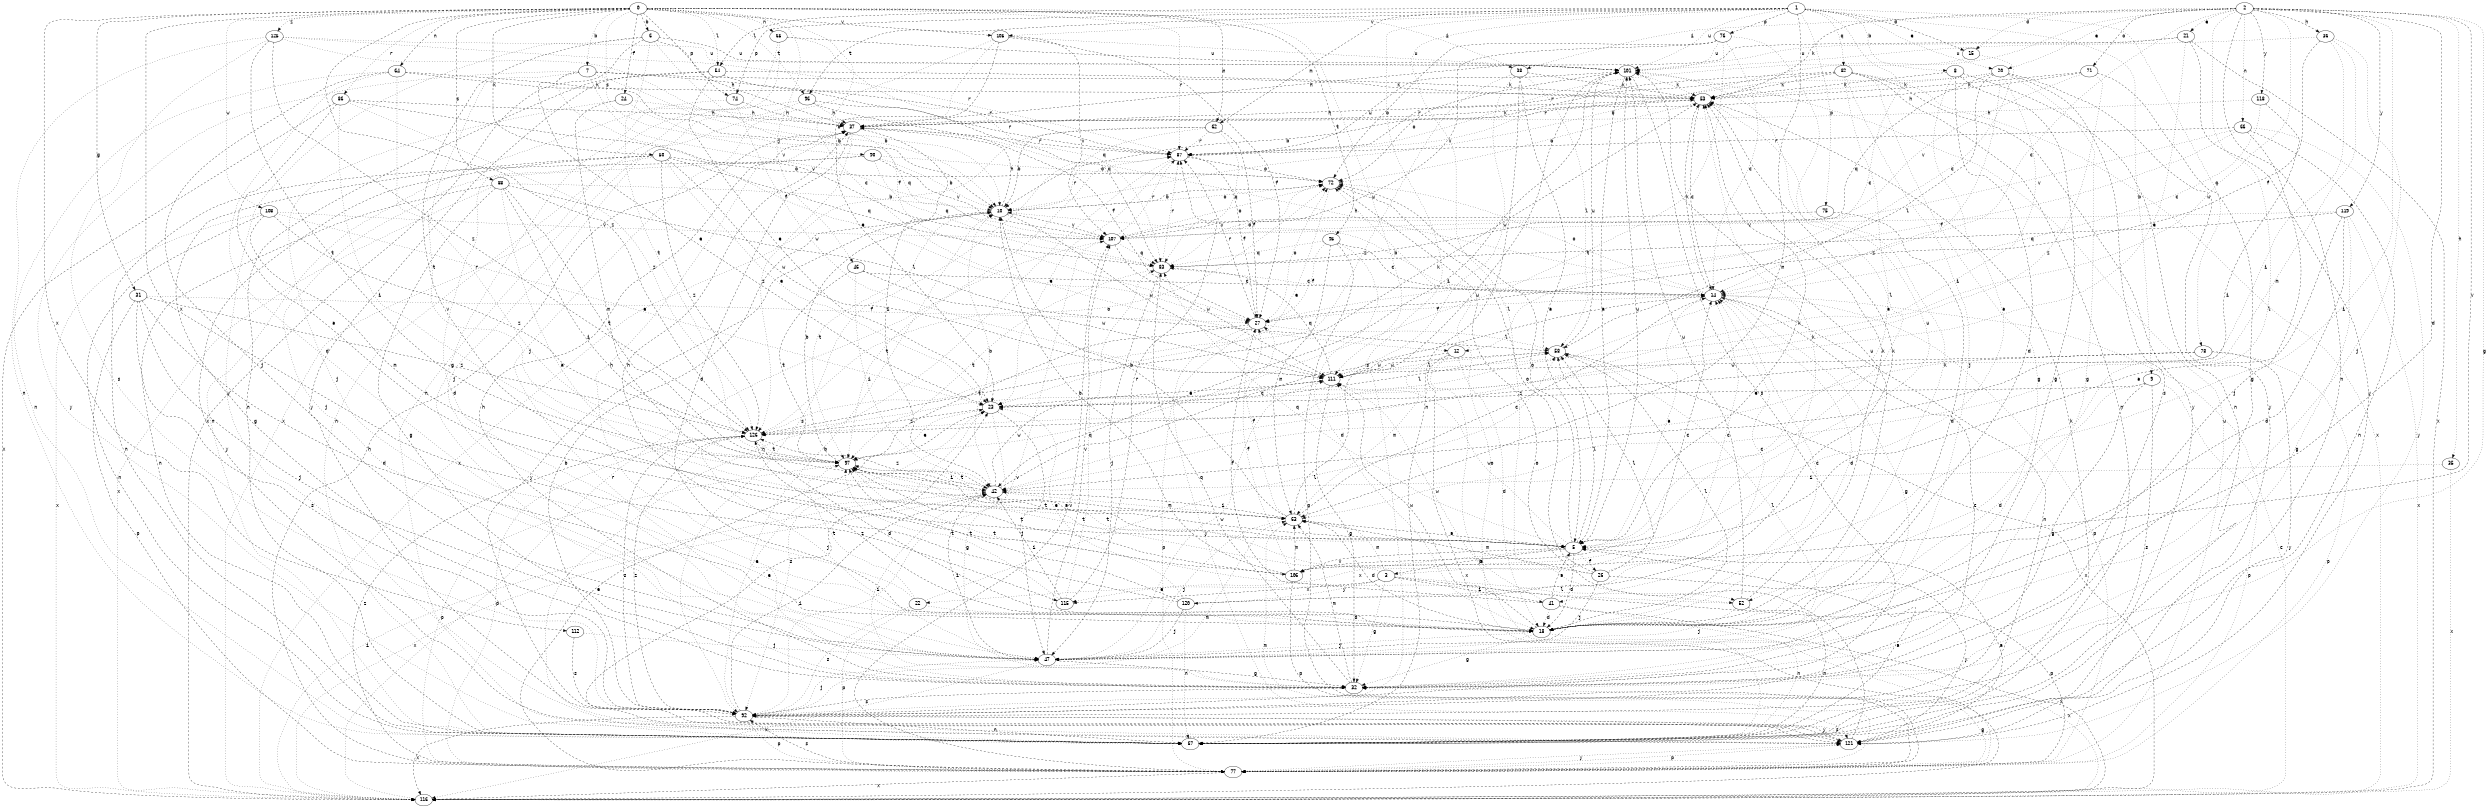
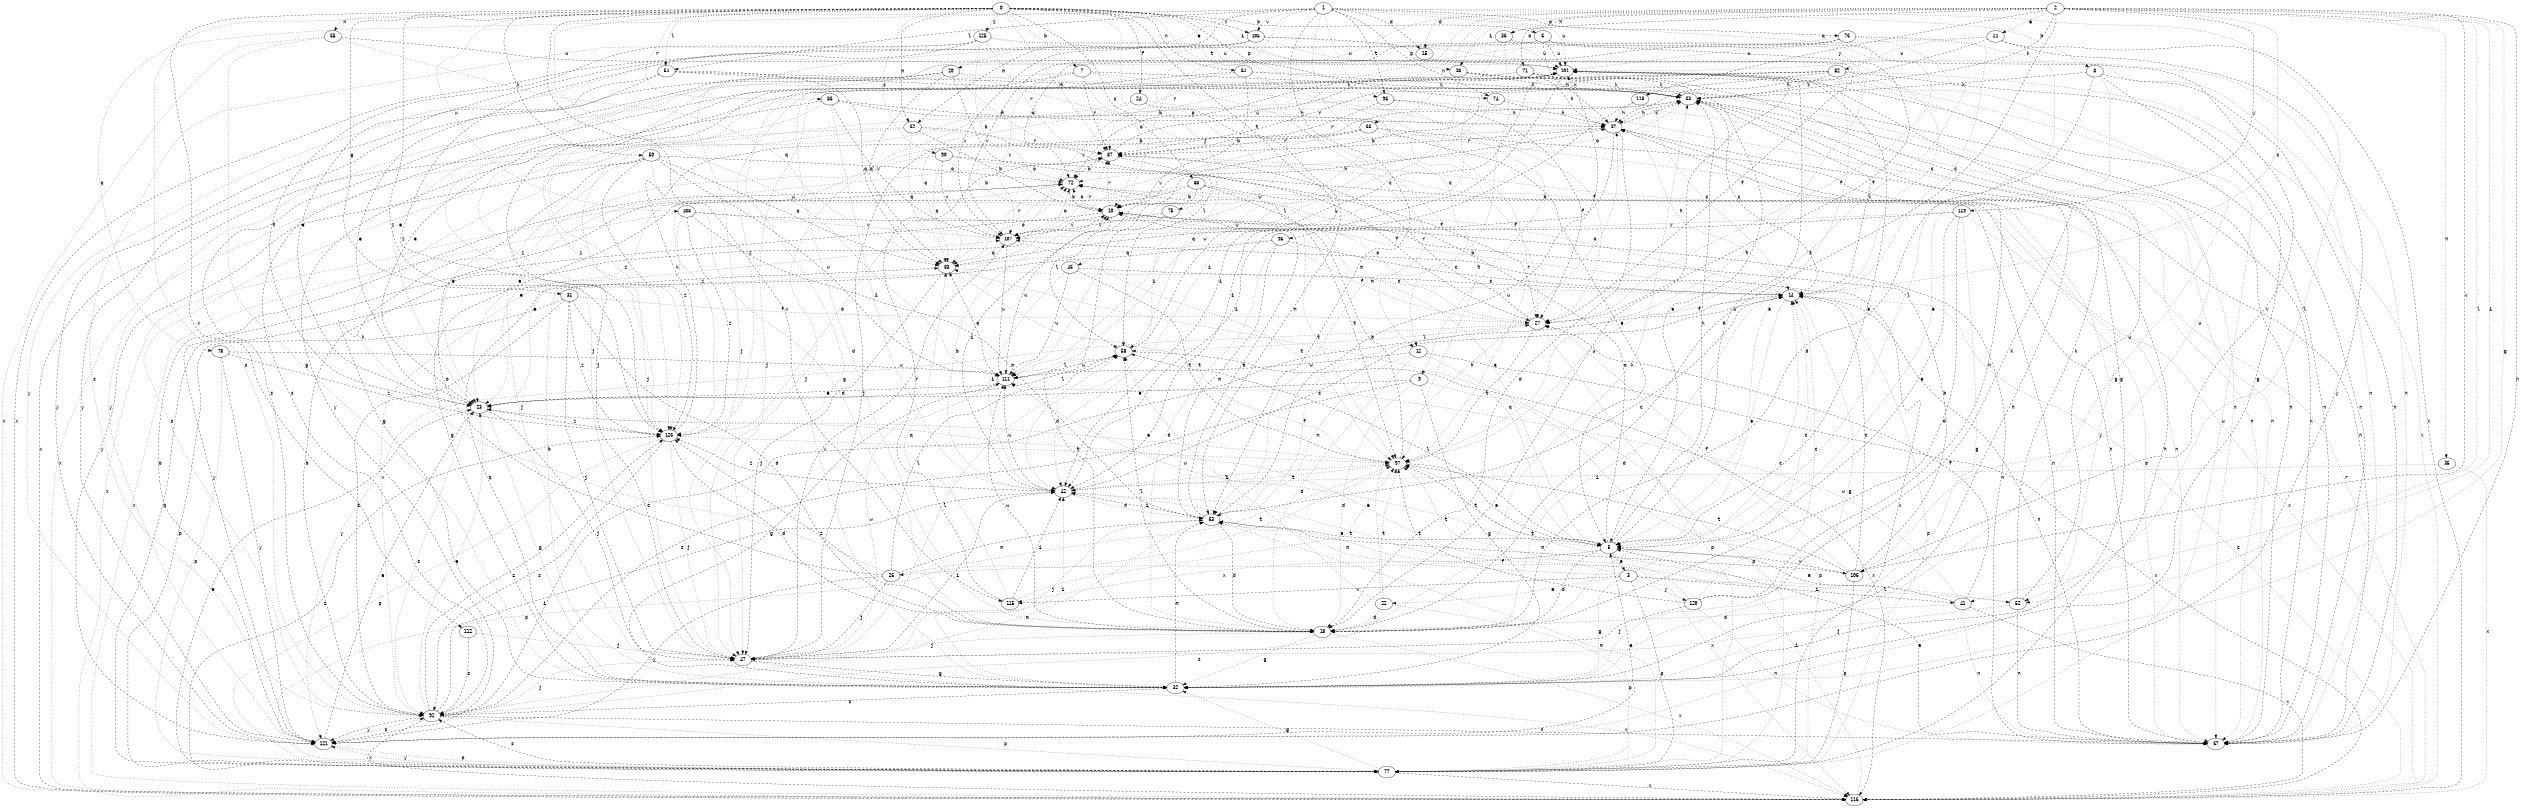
(2119, 22) -> none
(429, 357) -> (448, 97)
